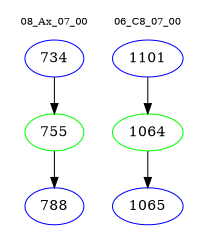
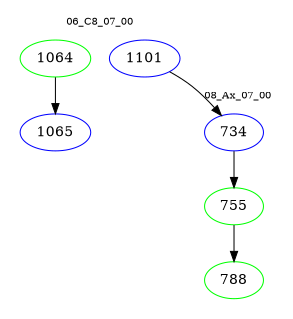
(148, 90) -> (202, 95)
(54, 206) -> (234, 280)
